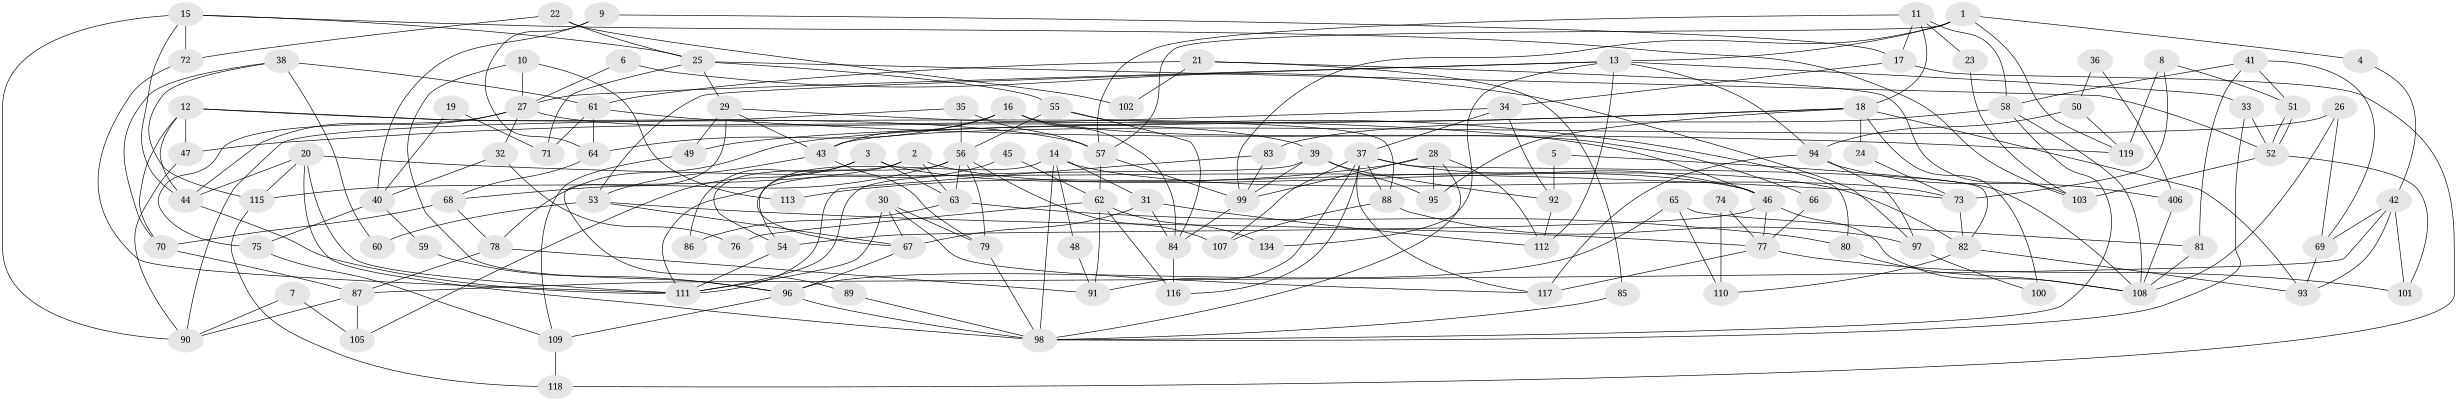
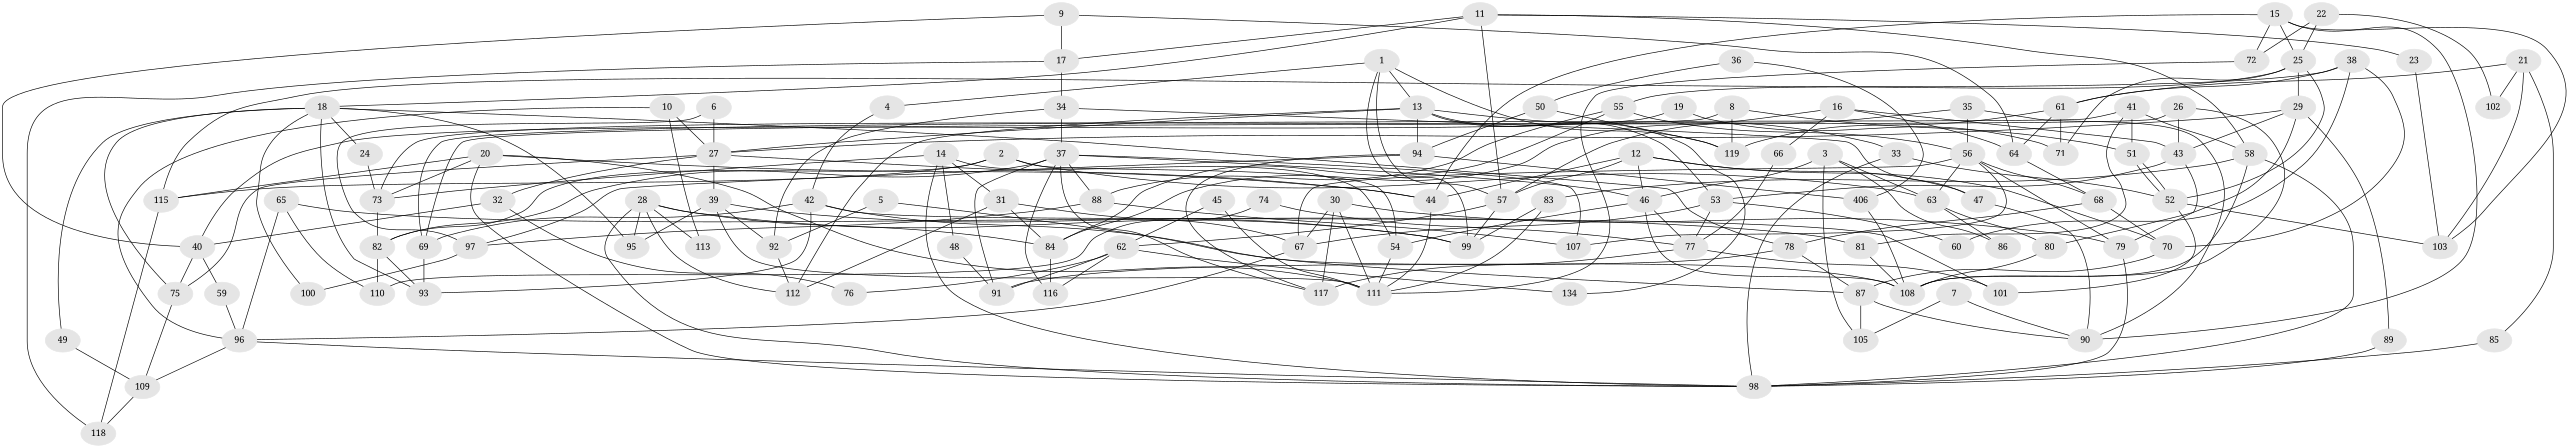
(707, 131) -> (1429, 136)
none -> (122, 138)
(1208, 224) -> (846, 226)
